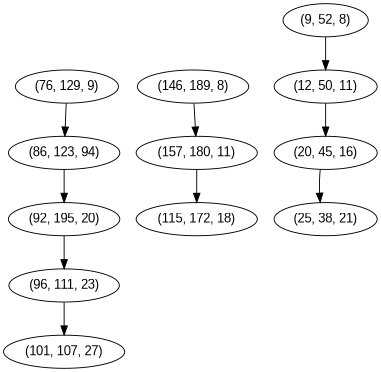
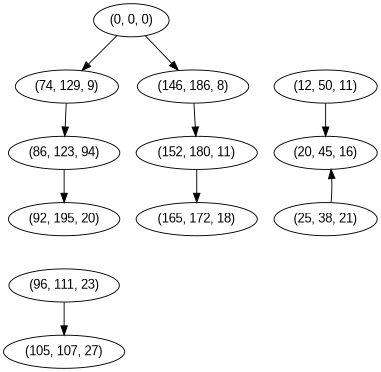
none -> (131, 20)
(326, 20) -> none
(67, 87) -> (67, 87)
(193, 87) -> (193, 87)
(197, 153) -> (197, 153)
(319, 181) -> (332, 190)
(197, 219) -> (197, 219)
(64, 248) -> none
(64, 352) -> (64, 352)
